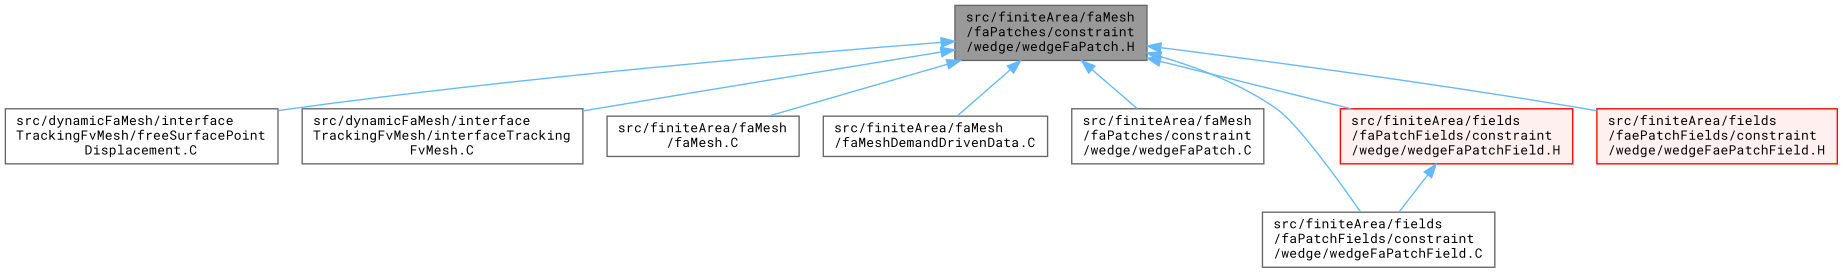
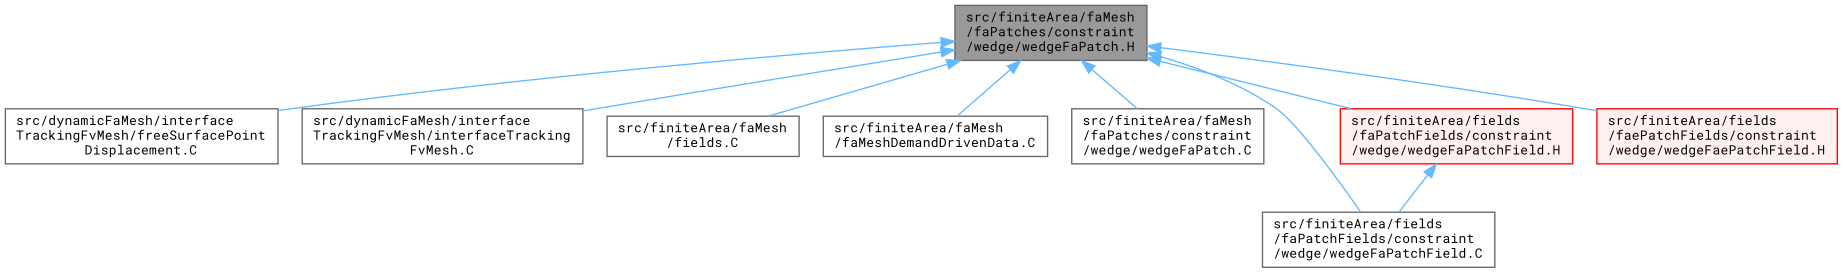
(703, 136) -> (703, 136)
